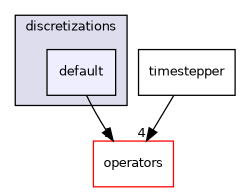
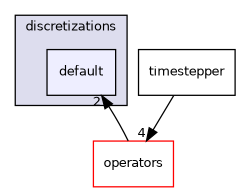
(96, 113) -> (119, 124)
